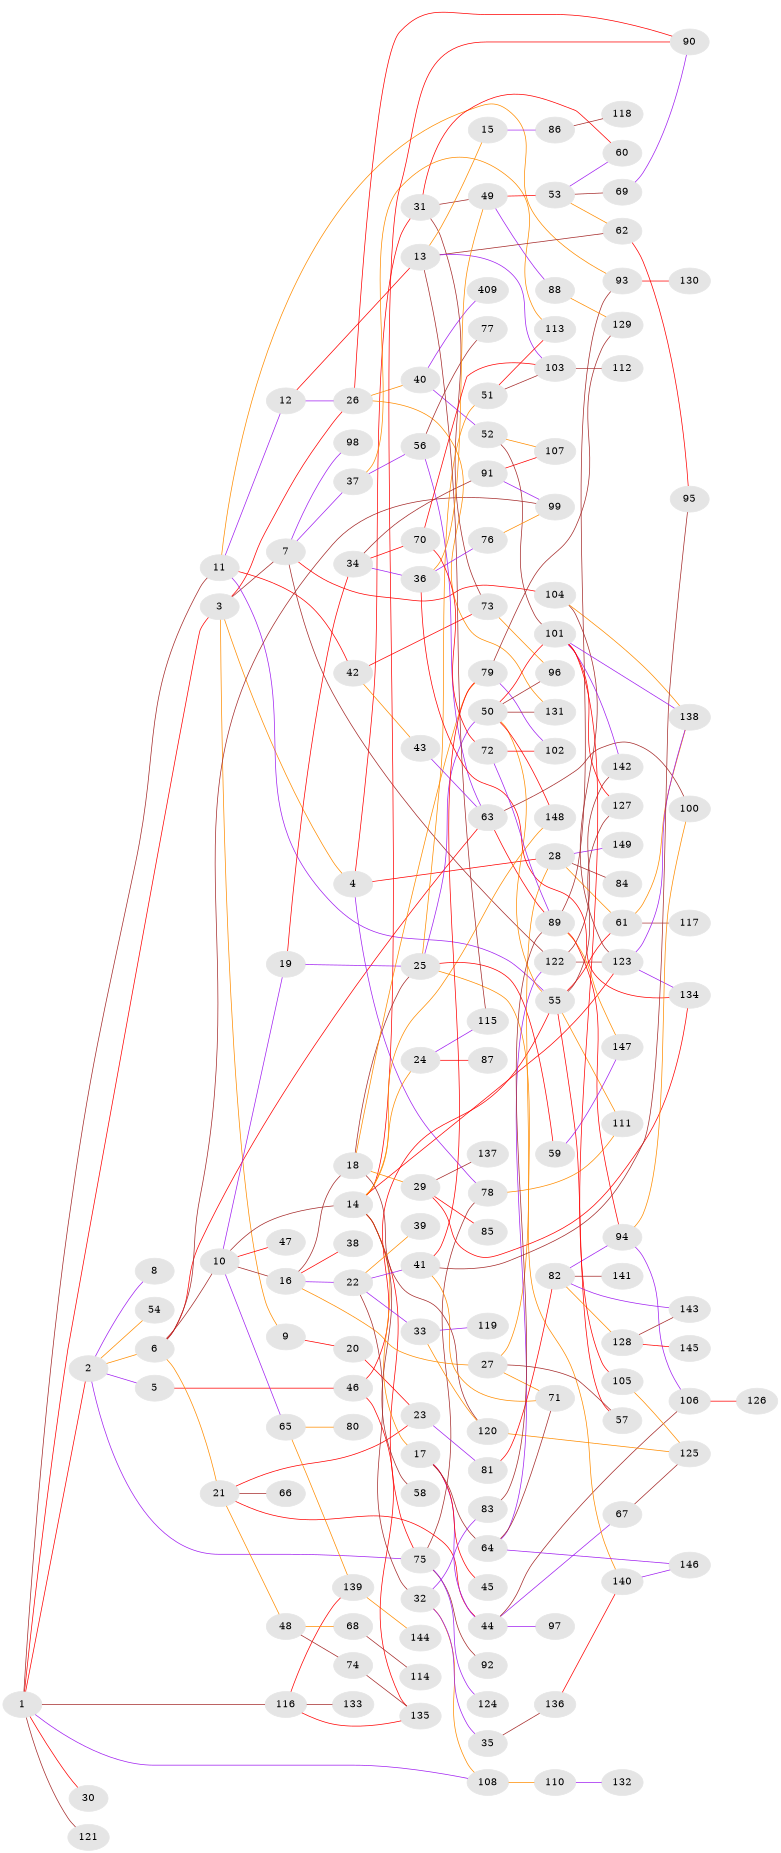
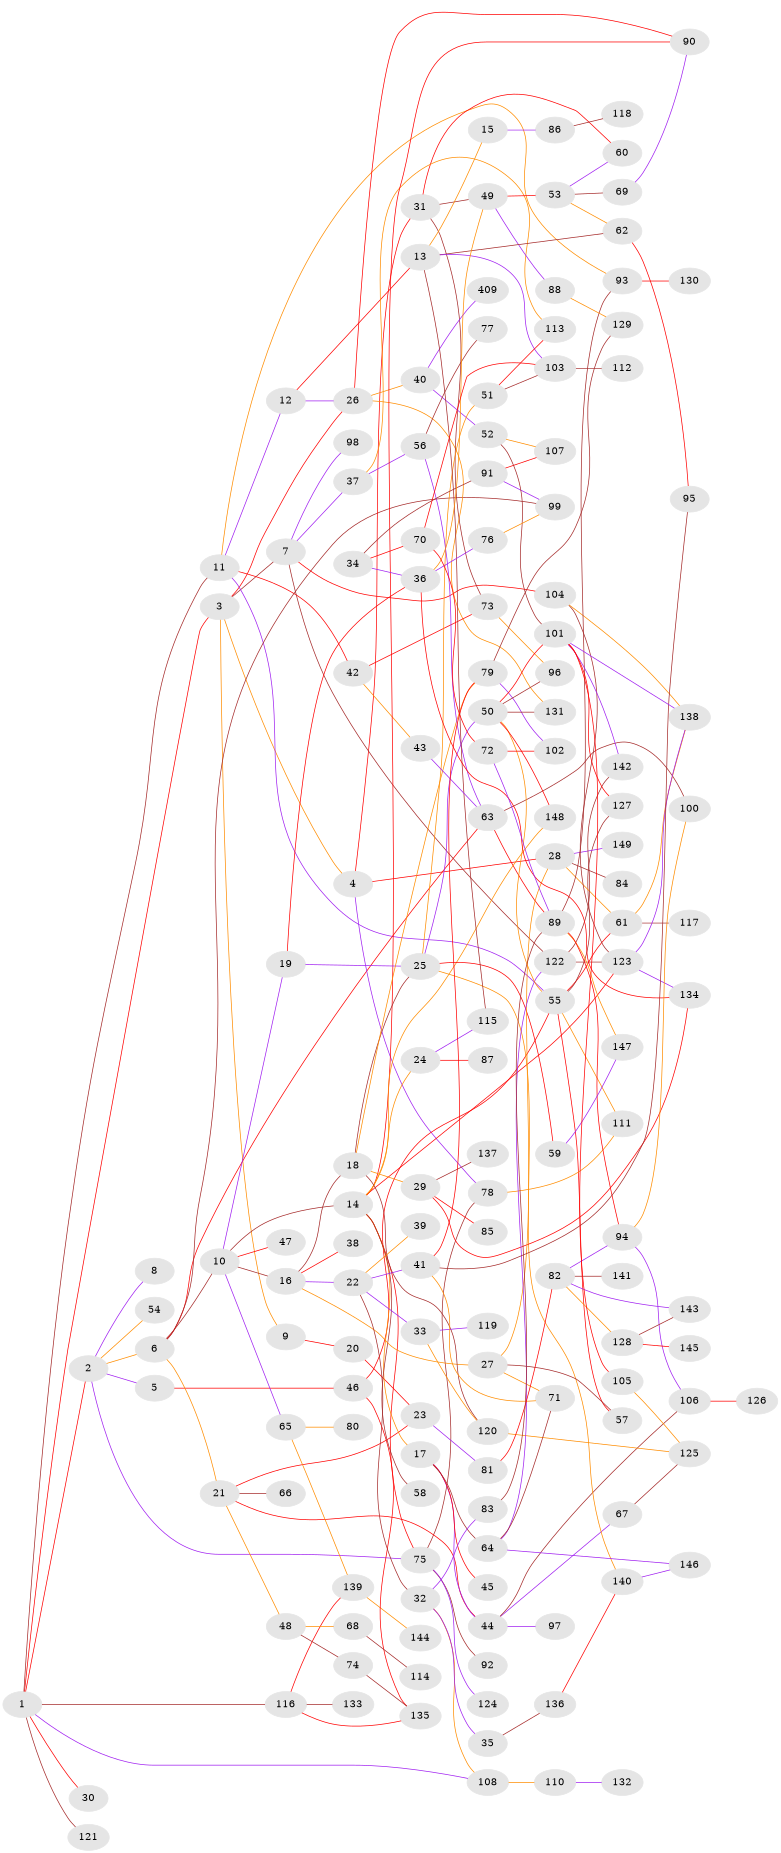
(309, 762) -> (307, 752)
